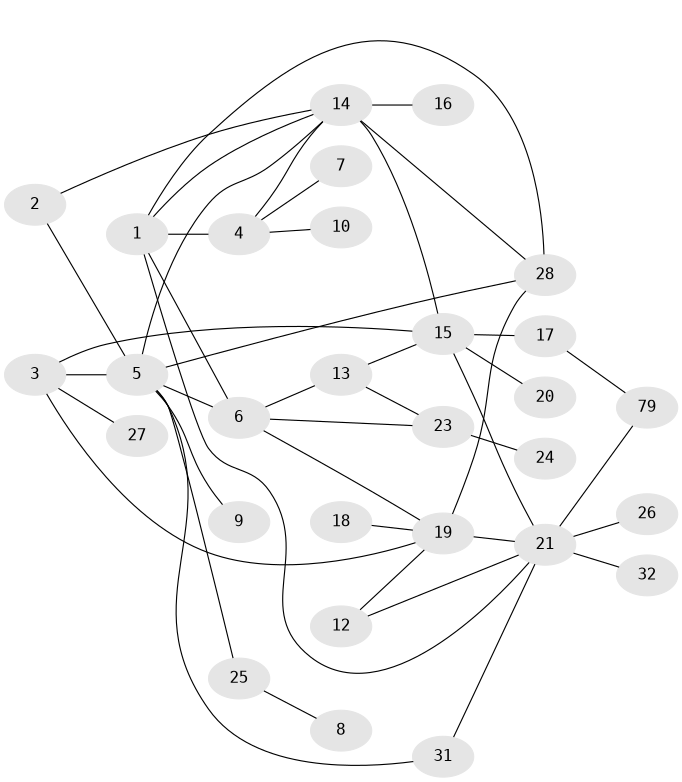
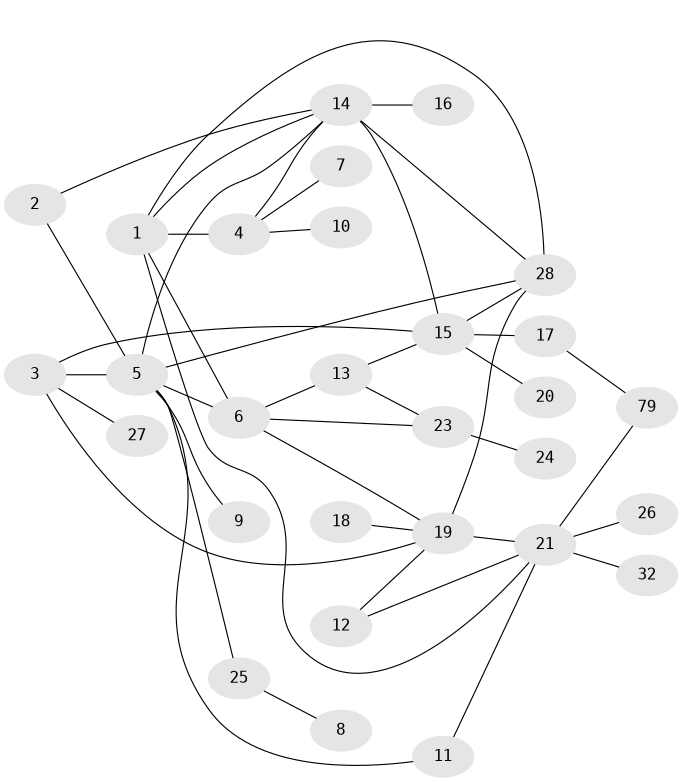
(489, 431) -> (494, 304)
(443, 757) -> (443, 757)
